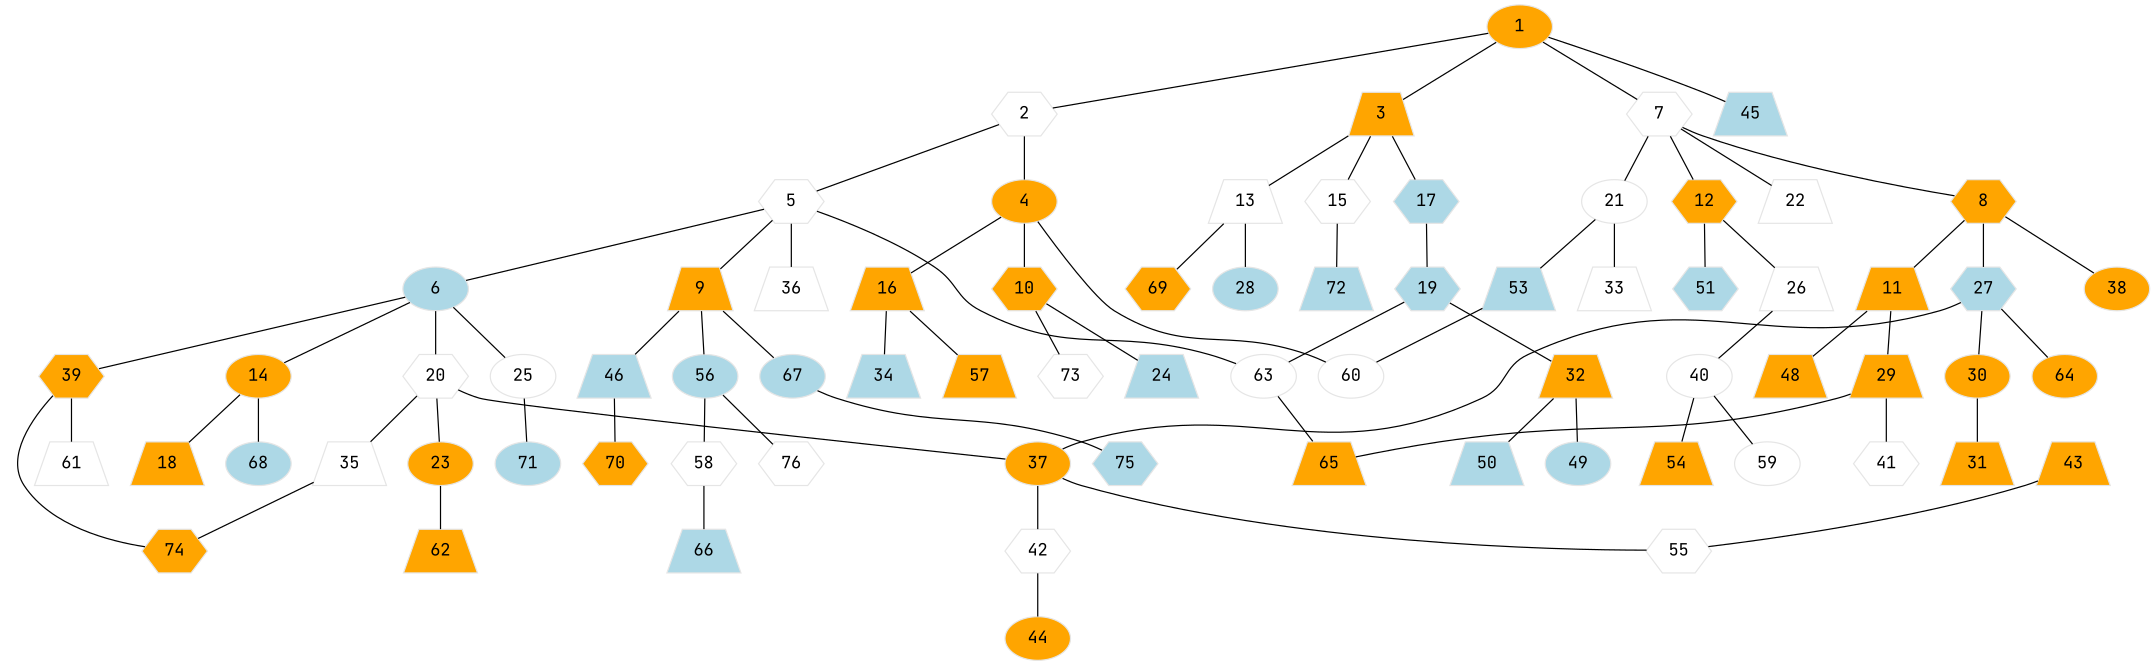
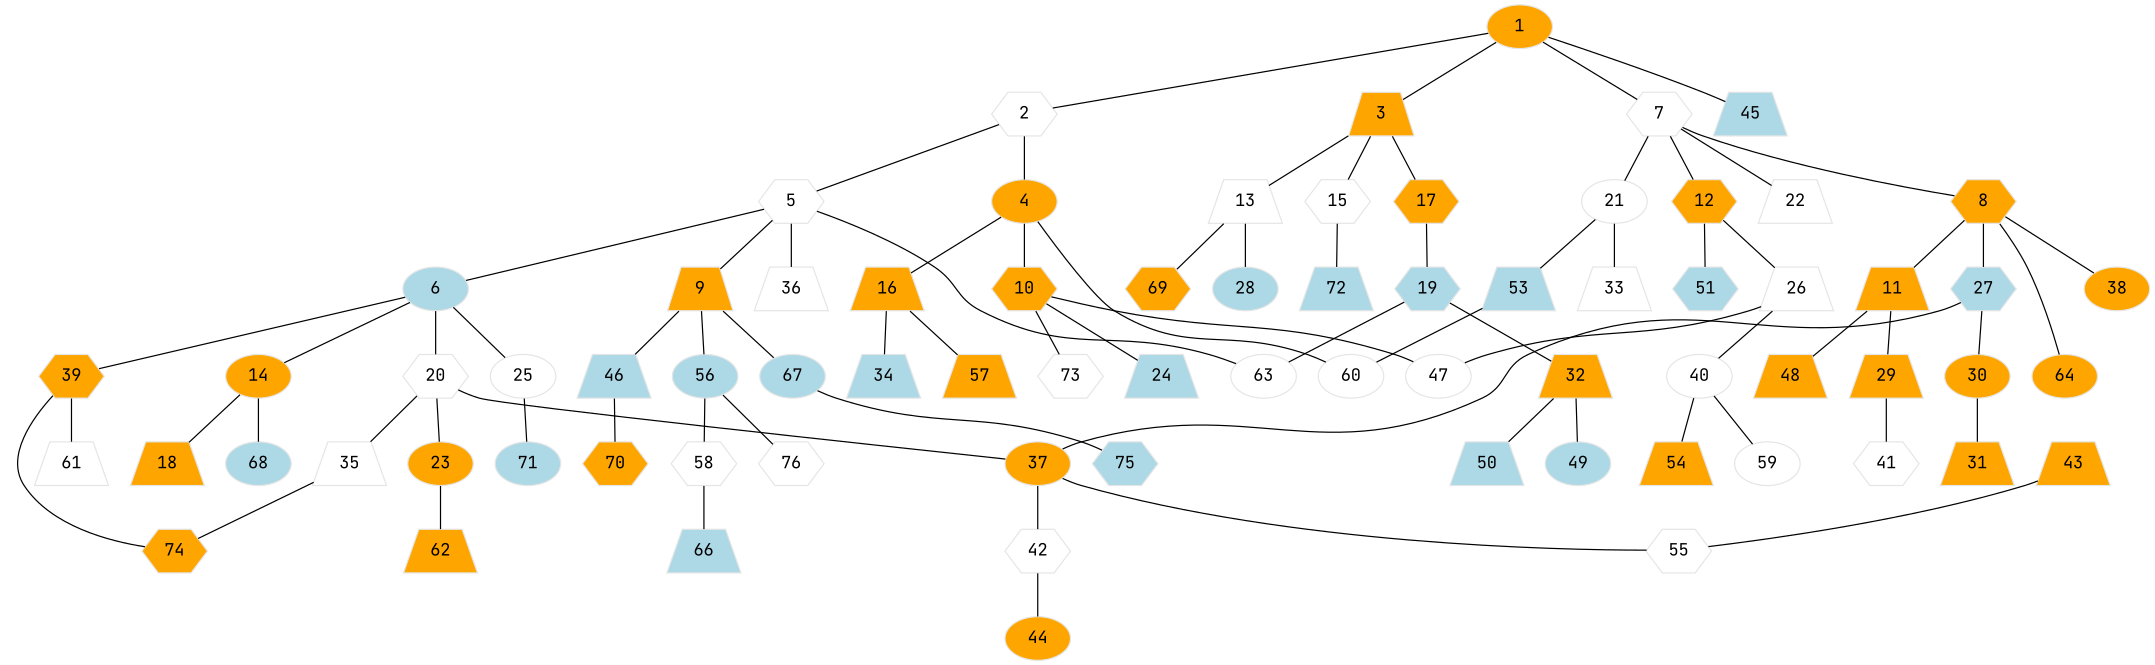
(1426, 202) -> (1426, 202)
(2025, 333) -> (2036, 286)
none -> (1438, 376)
(1329, 464) -> none
